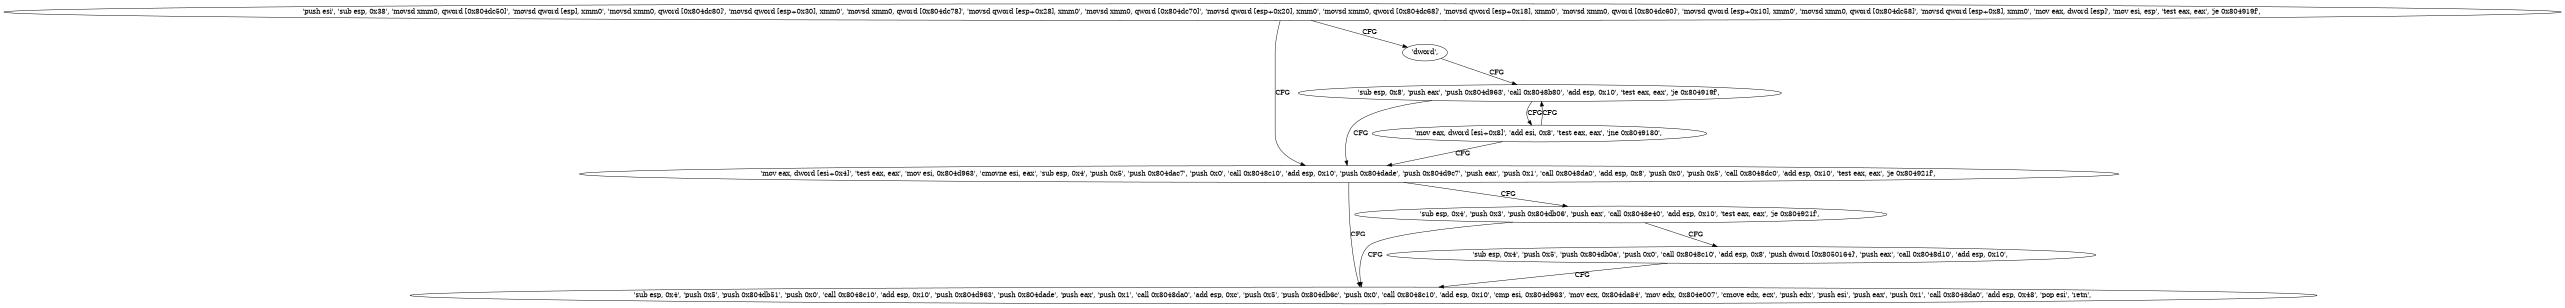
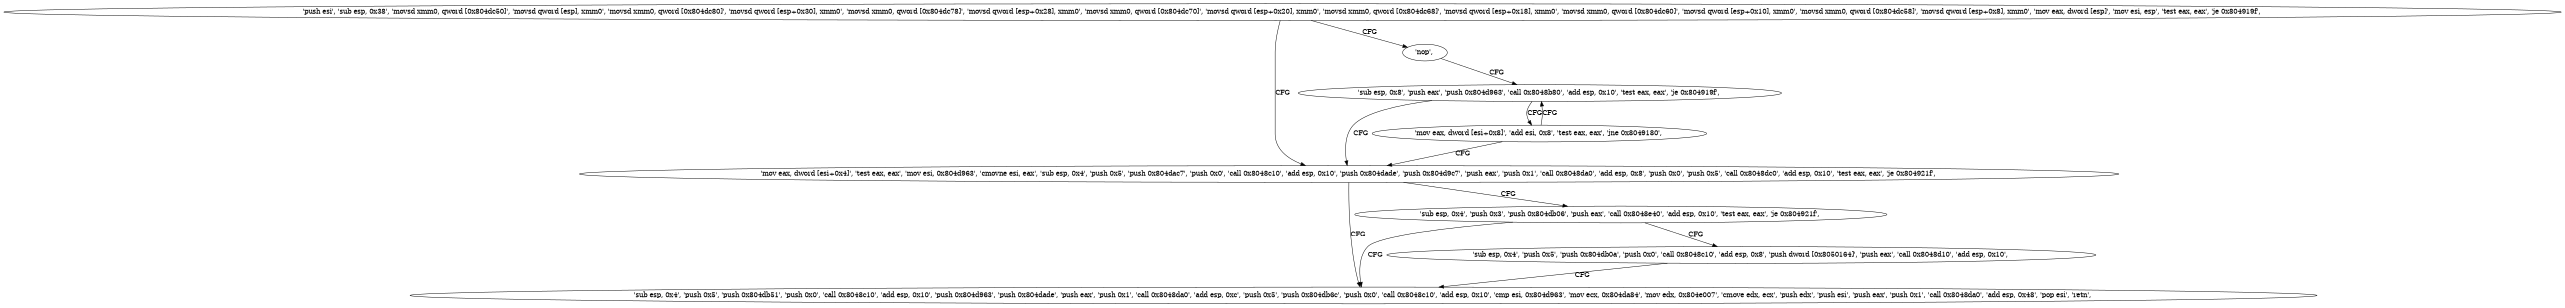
(1425, 53) -> (1425, 53)
